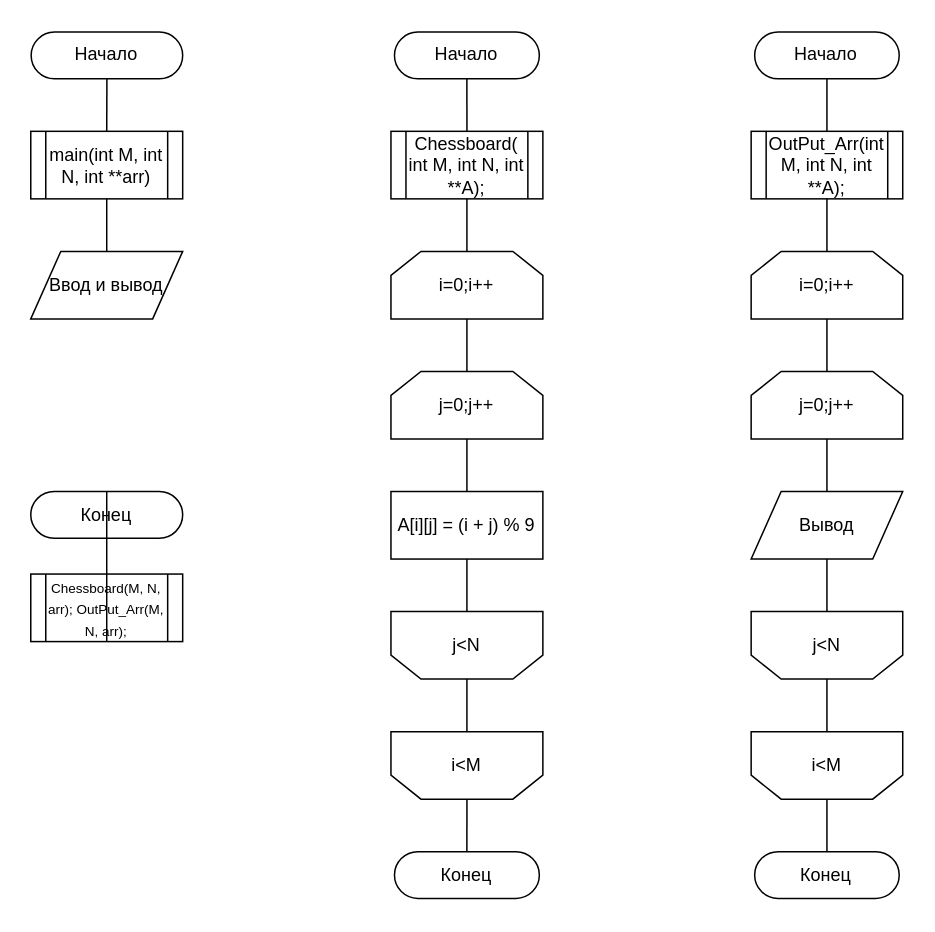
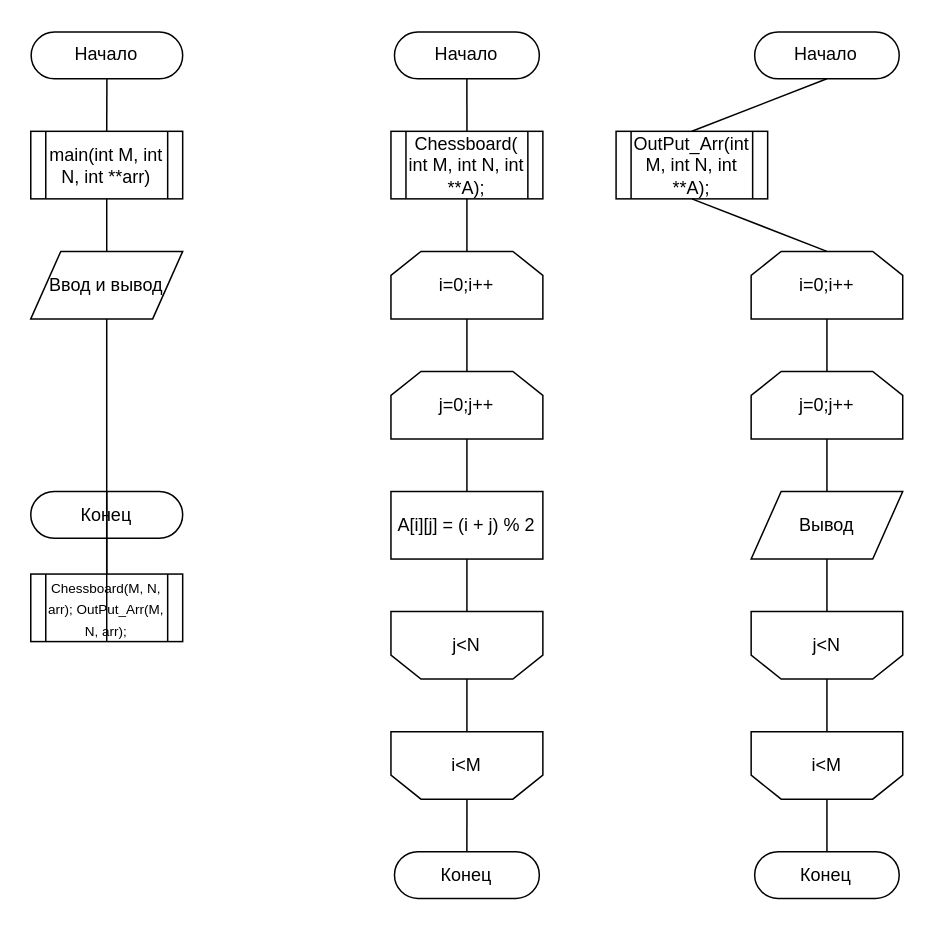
(827, 165) -> (692, 165)
none -> (107, 405)
(467, 526) -> (467, 526)
